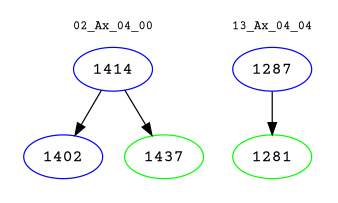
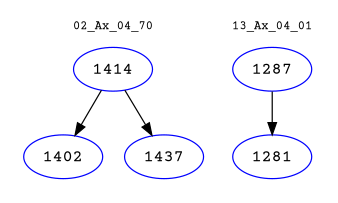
(114, 26) -> (114, 26)
(273, 26) -> (273, 26)
(164, 157) -> (164, 157)
(272, 157) -> (272, 157)
